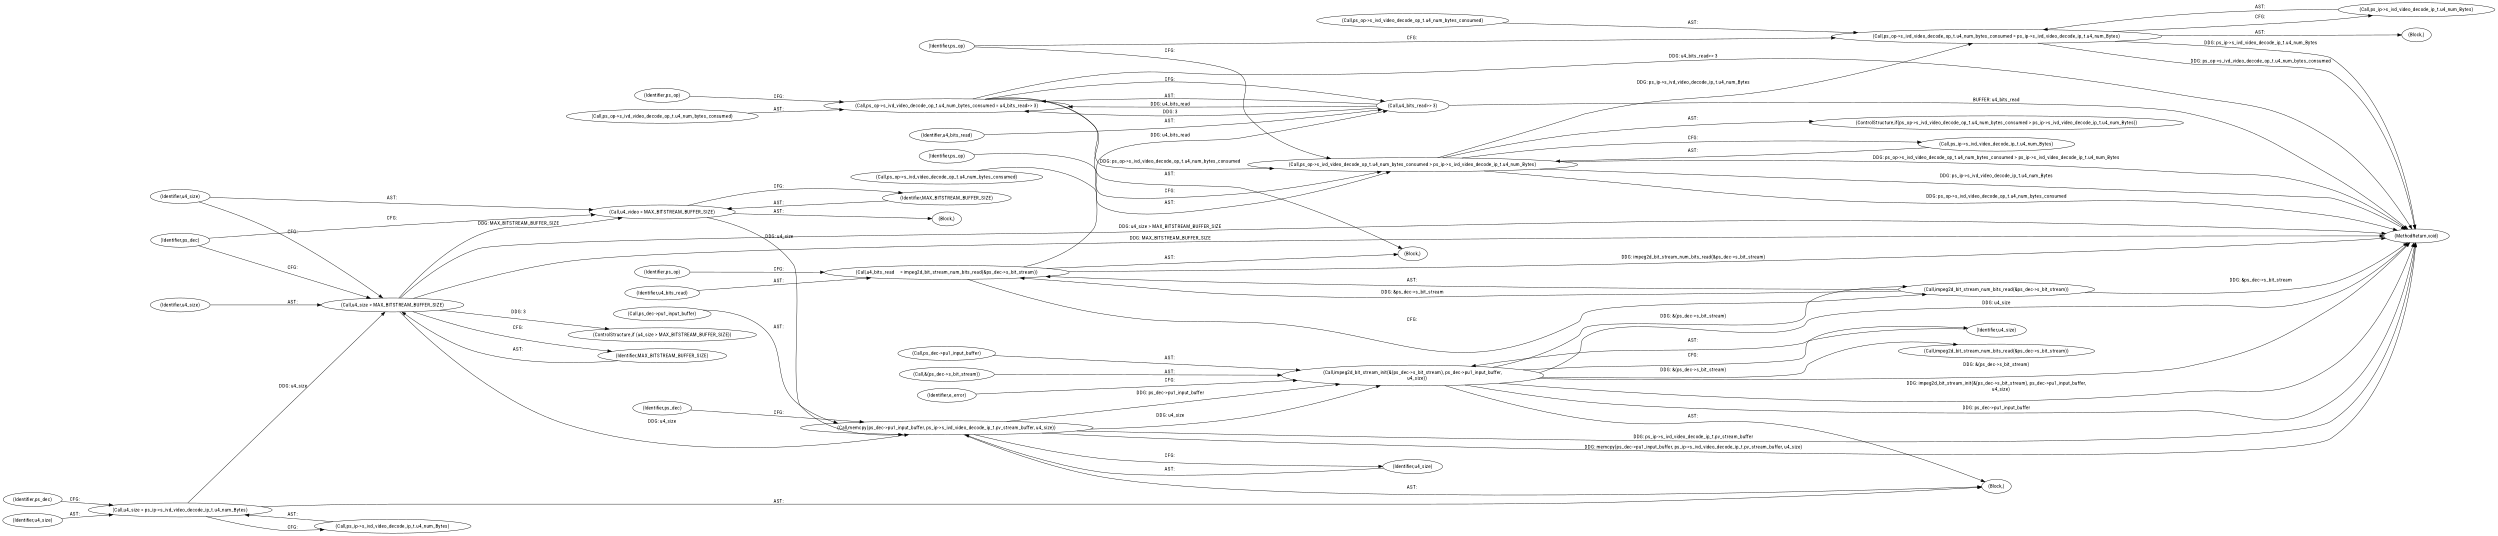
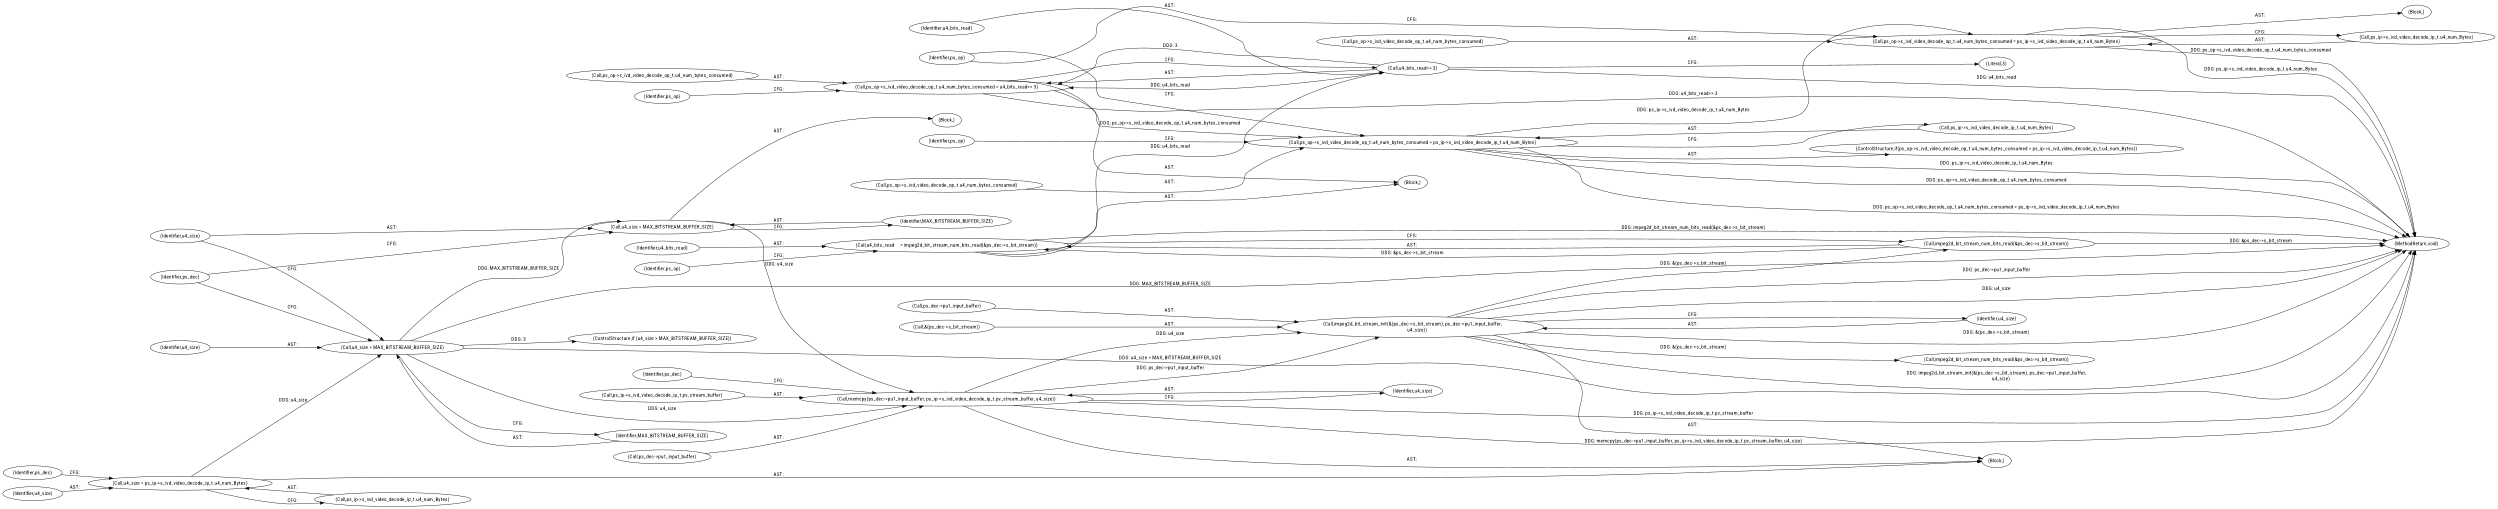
none -> (1996, 64)
(1996, 100) -> (1996, 77)
(662, 212) -> (662, 227)
none -> (662, 395)
(947, 395) -> none
